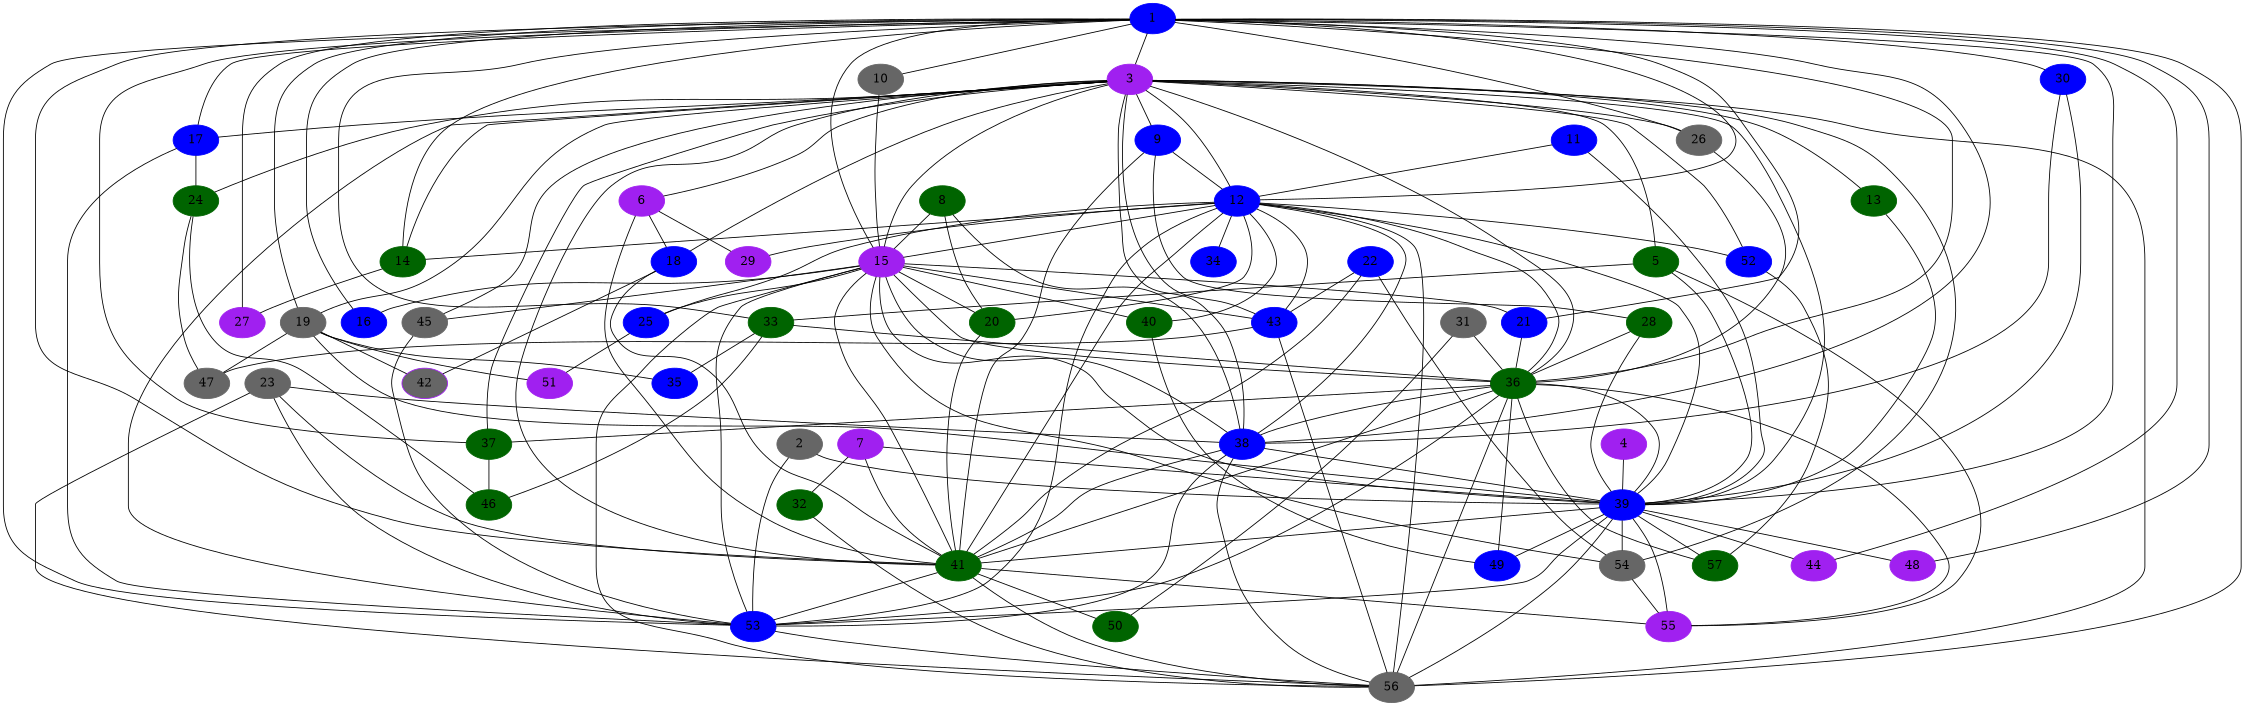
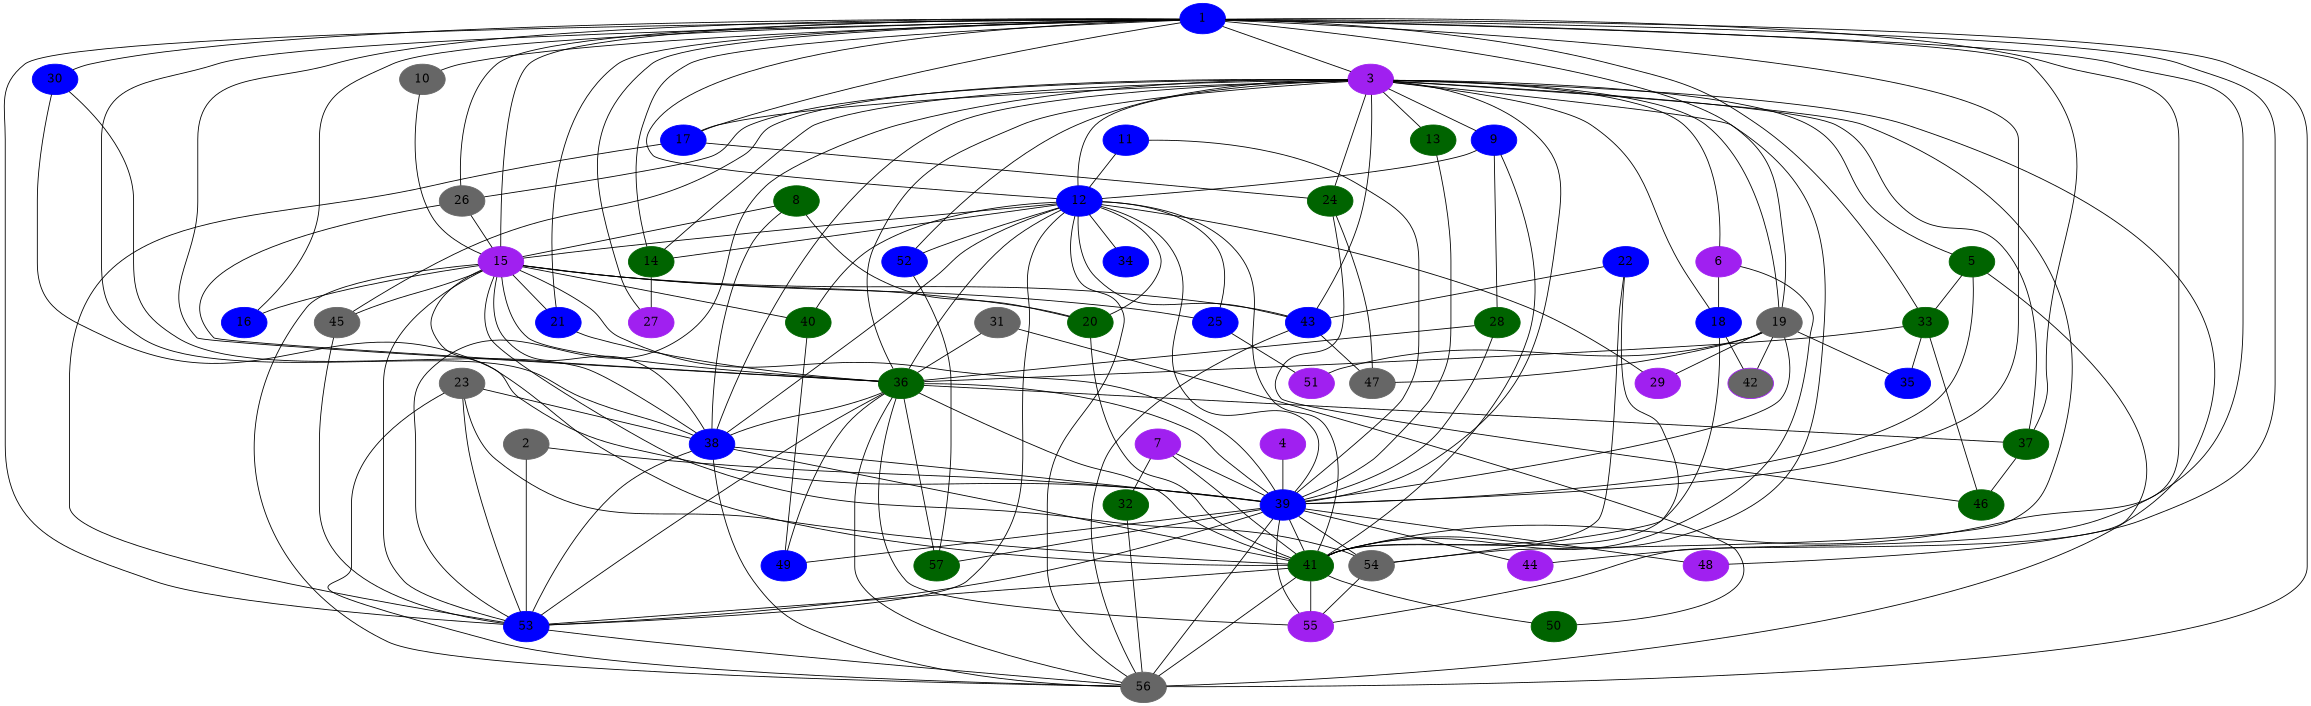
(973, 138) -> (482, 231)
(695, 231) -> (1714, 355)
